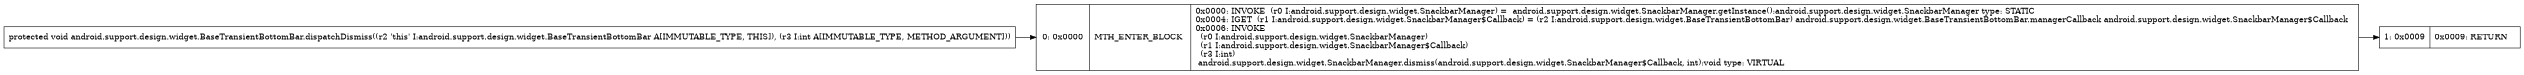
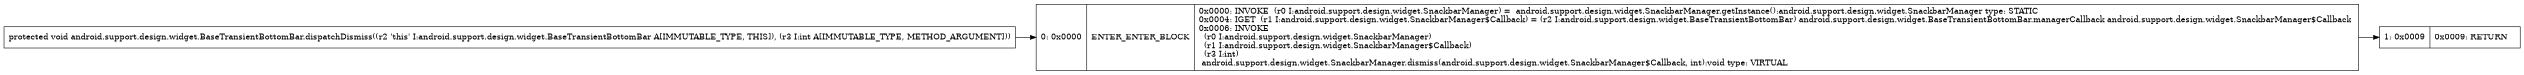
(1138, 37) -> (1141, 37)
